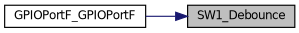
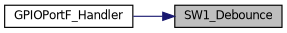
(75, 16) -> (69, 16)
